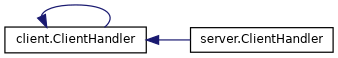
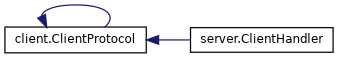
(76, 40) -> (76, 40)
